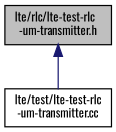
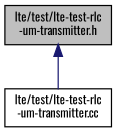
(58, 25) -> (58, 25)
